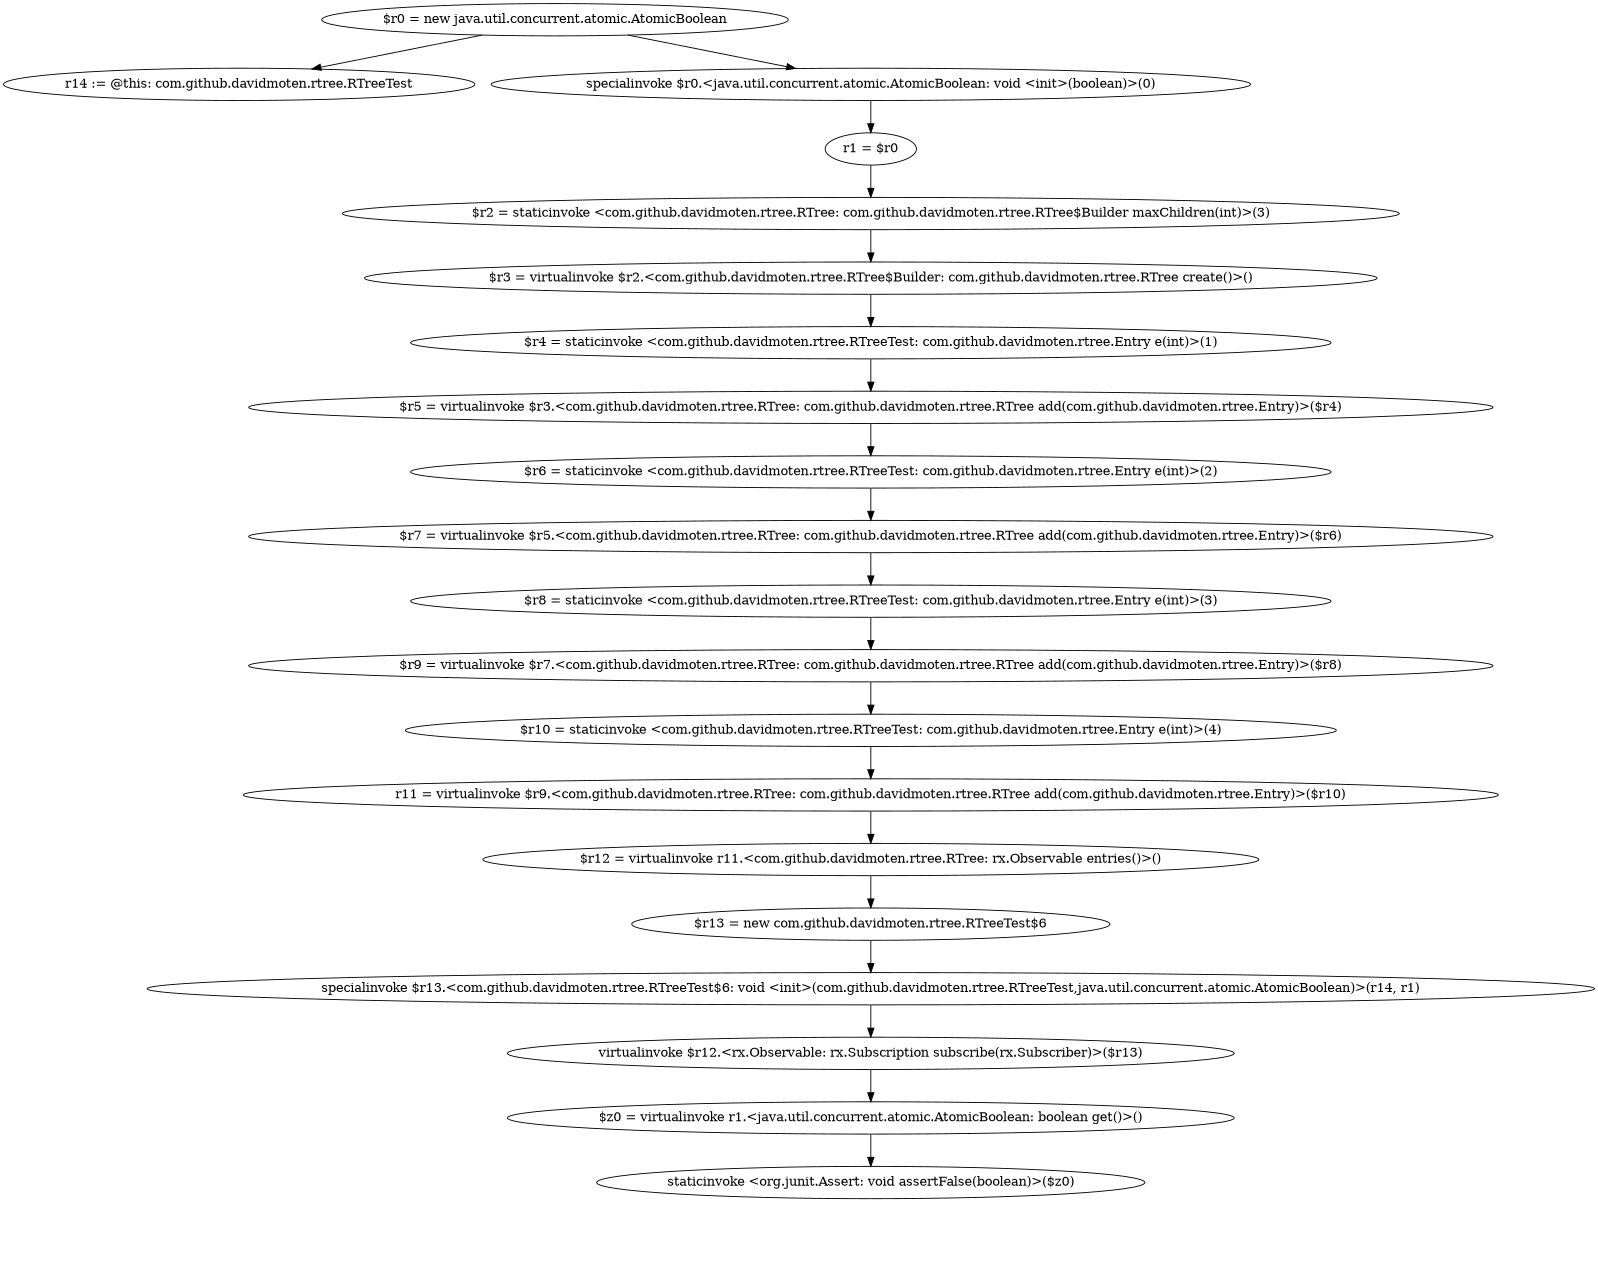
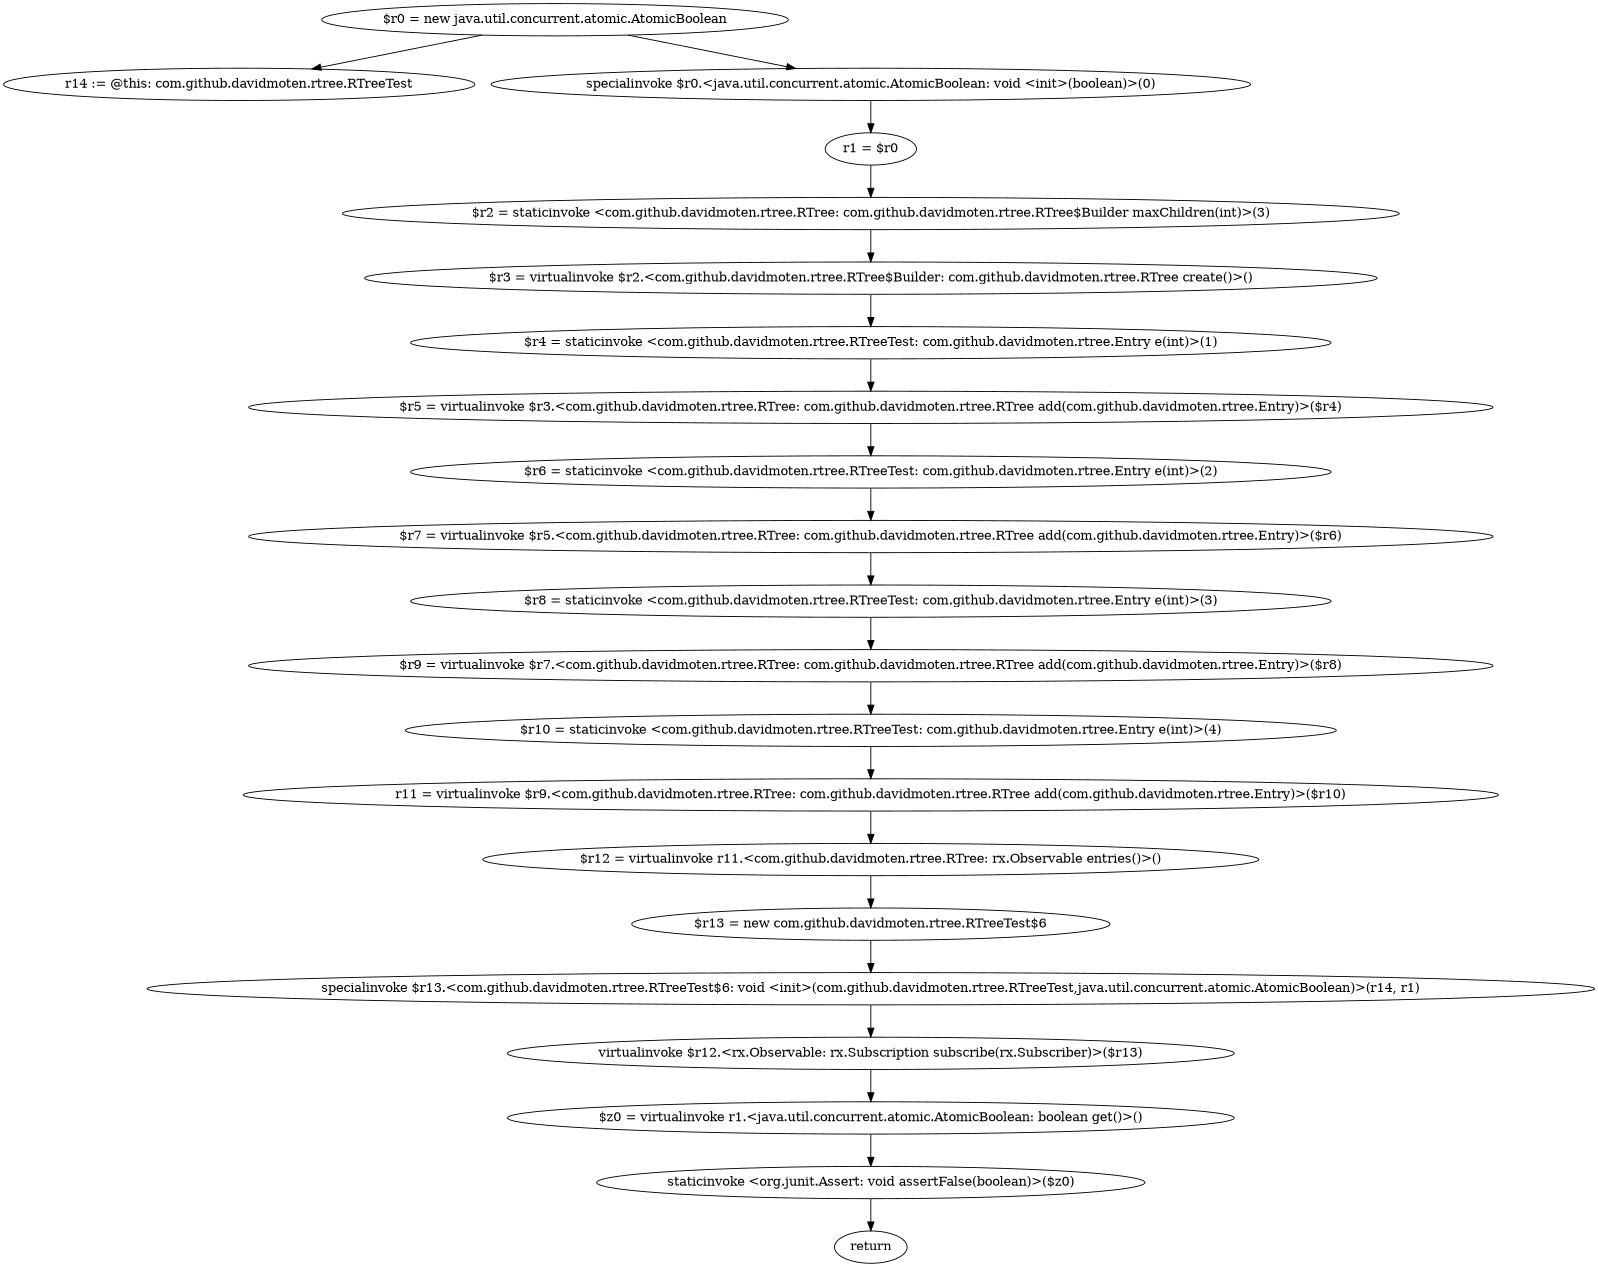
none -> (871, 1247)
